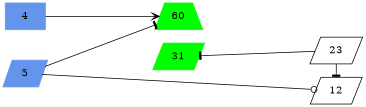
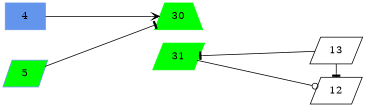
(179, 16) -> (179, 16)
(336, 51) -> (336, 51)
(25, 74) -> (25, 74)
(176, 82) -> (255, 73)
